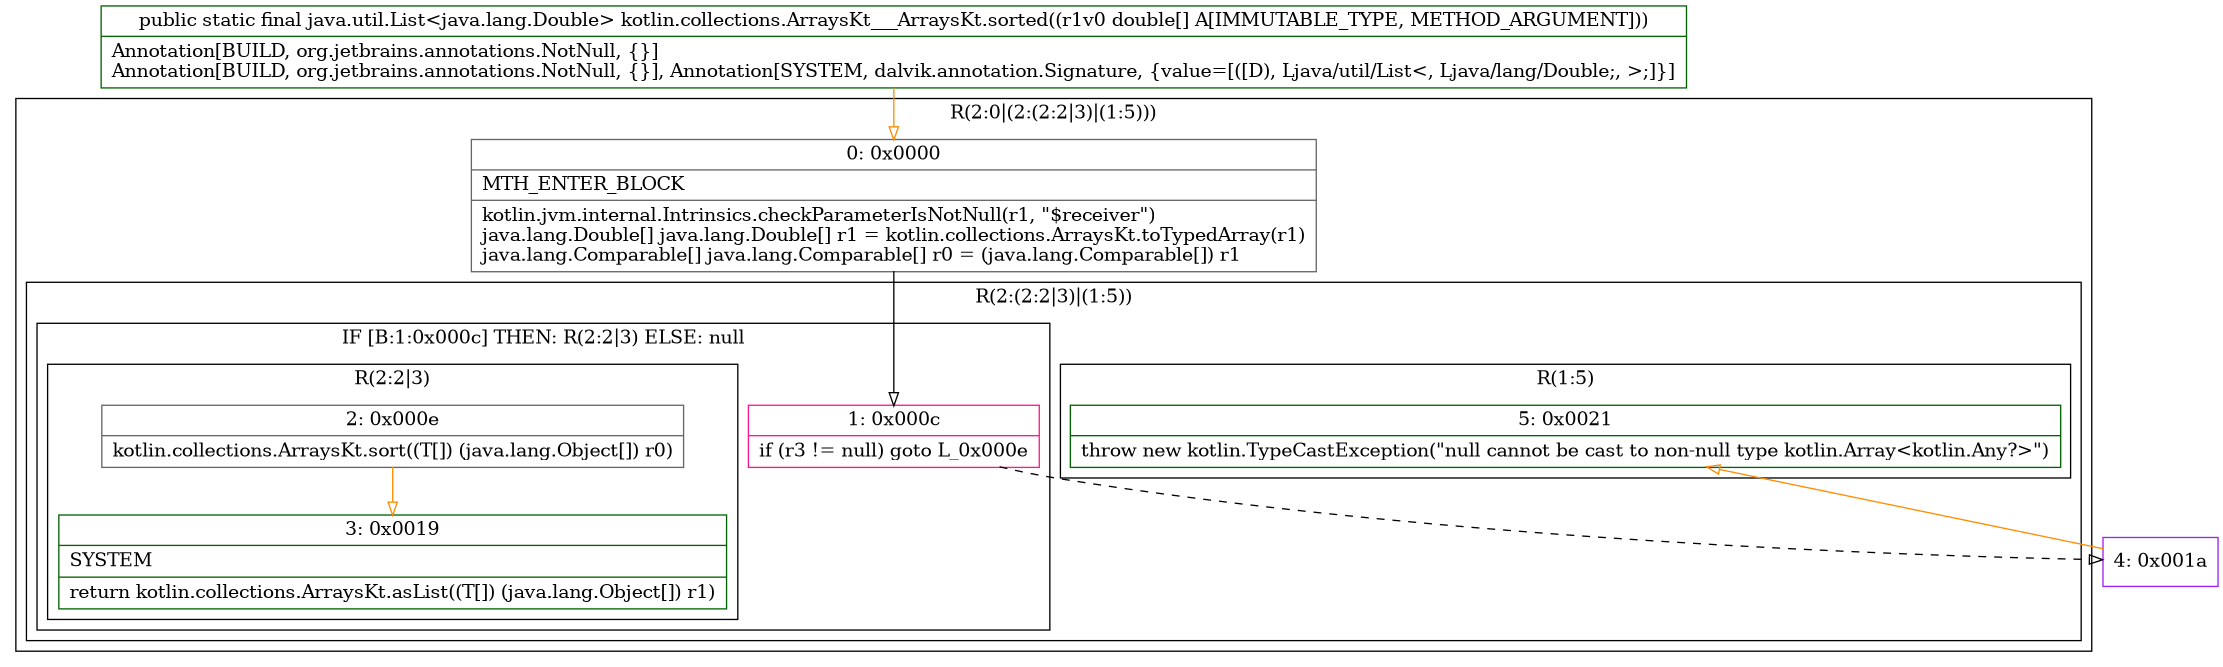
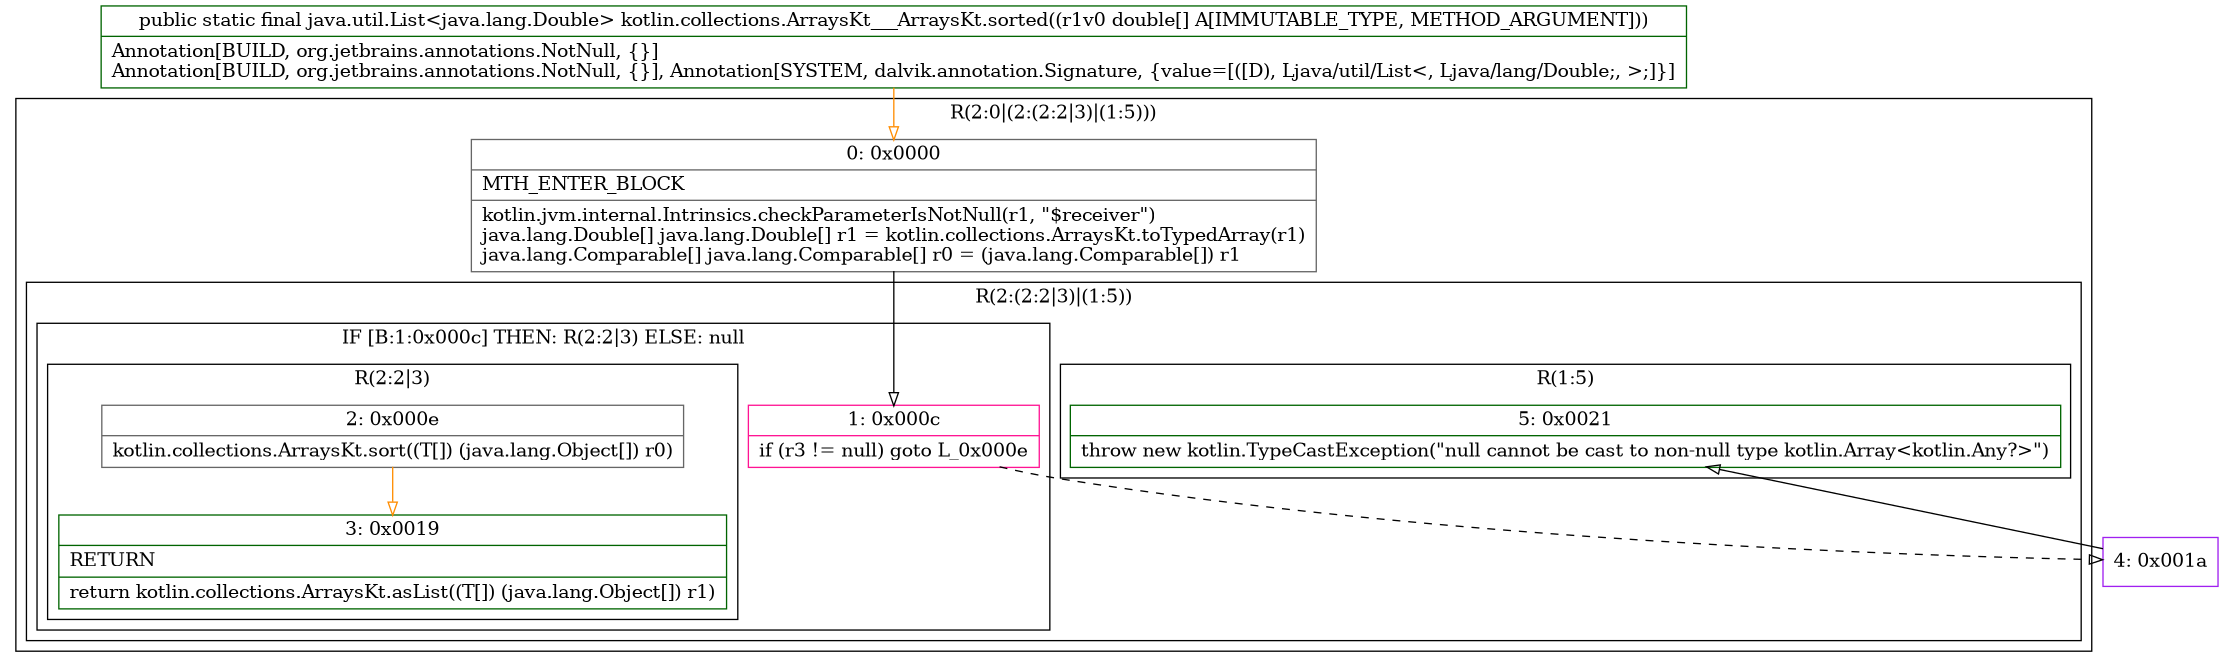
(1911, 509) -> (1911, 509)
(111, 561) -> (112, 561)
